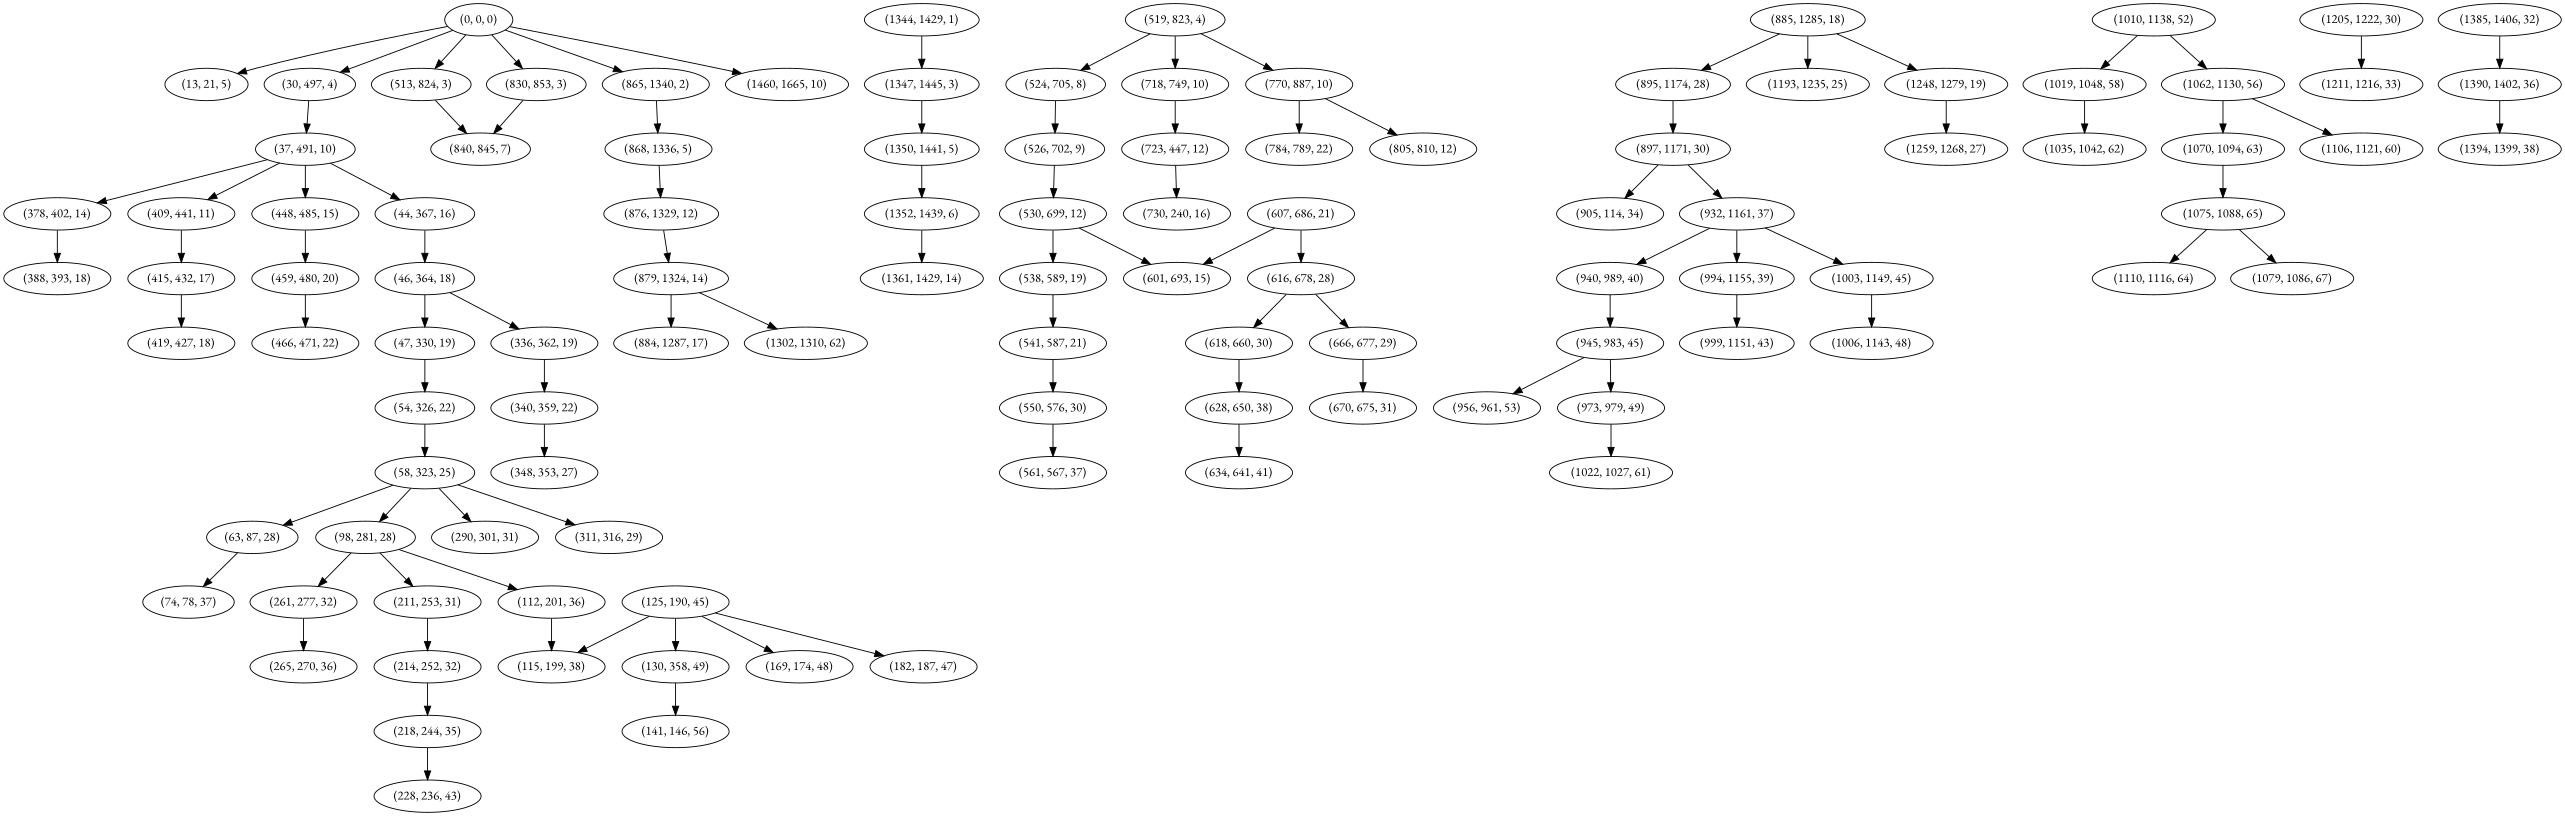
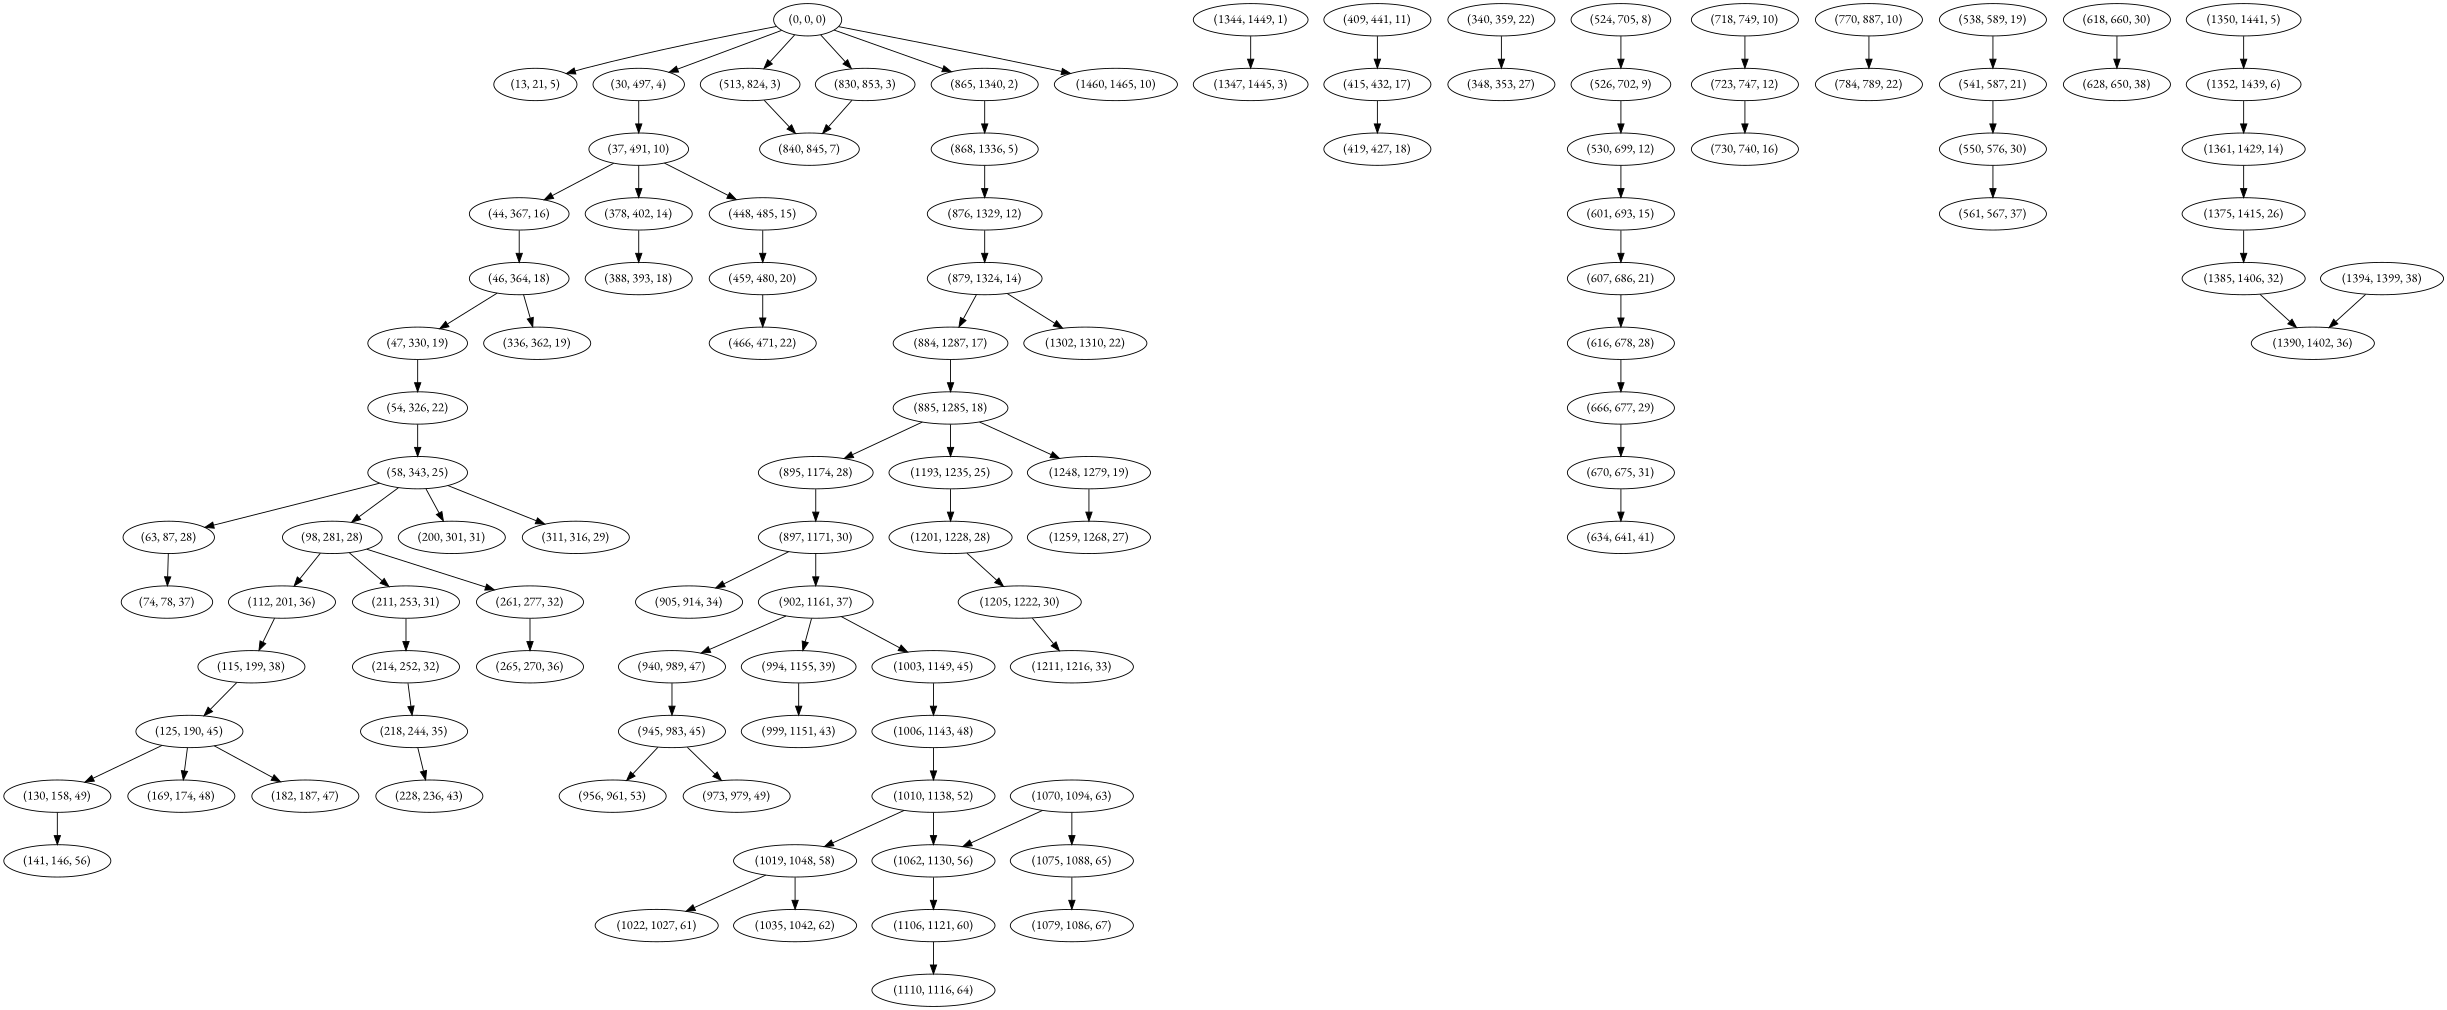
(922, 20) -> (1251, 20)
(1175, 20) -> none
(787, 84) -> (1116, 84)
(922, 112) -> none
(2223, 112) -> (1007, 827)
(2500, 112) -> (2351, 308)
(1175, 149) -> (1745, 84)
(1423, 149) -> none
(248, 179) -> none
(1177, 214) -> (1745, 149)
(1610, 214) -> (689, 602)
(1737, 214) -> (816, 602)
none -> (2244, 214)
(1053, 242) -> none
(2192, 243) -> (933, 954)
(1243, 244) -> (1621, 242)
(1610, 279) -> (672, 667)
(1273, 308) -> none
(806, 343) -> (1085, 343)
(544, 371) -> none
none -> (951, 371)
(1239, 436) -> (1621, 501)
(1611, 436) -> (730, 891)
(425, 473) -> (418, 473)
(485, 537) -> (452, 537)
none -> (951, 537)
(618, 632) -> (224, 696)
(676, 667) -> (57, 796)
none -> (933, 759)
